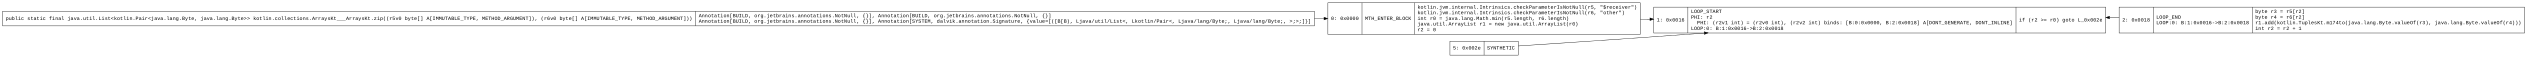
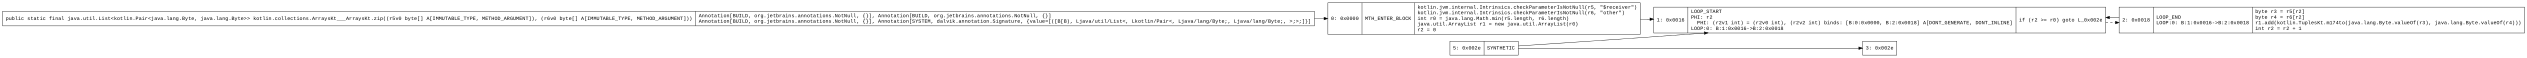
none -> (2111, 23)
none -> (1880, 48)
